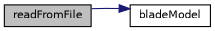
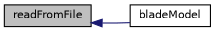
(105, 8) -> (116, 23)
